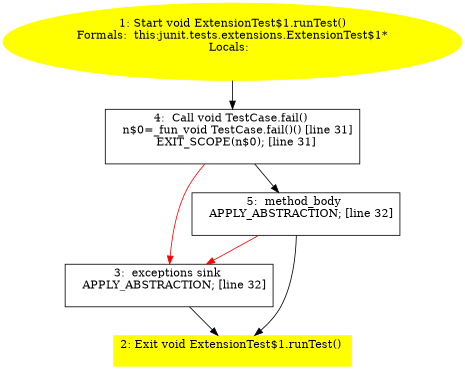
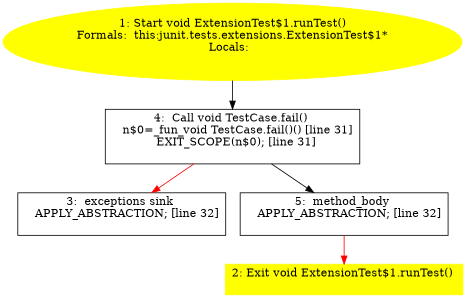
(236, 248) -> none
(289, 287) -> (344, 246)
(201, 318) -> none
